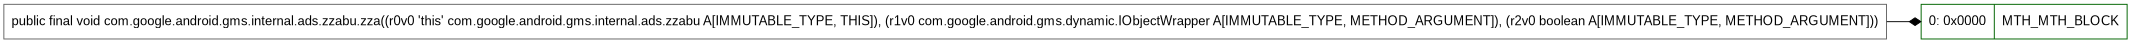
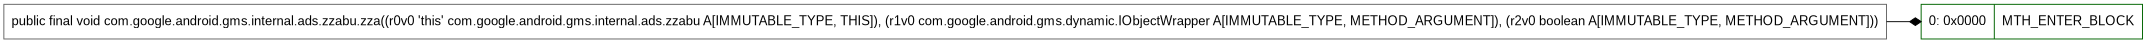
(2061, 21) -> (2068, 21)
